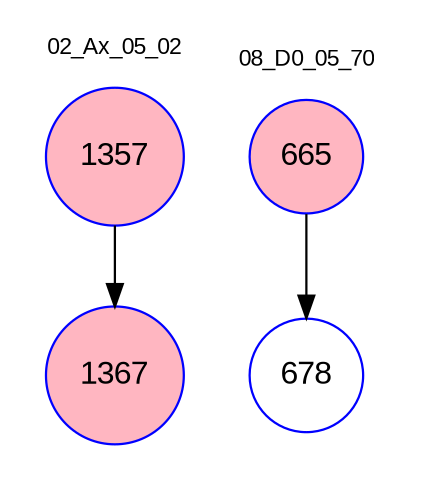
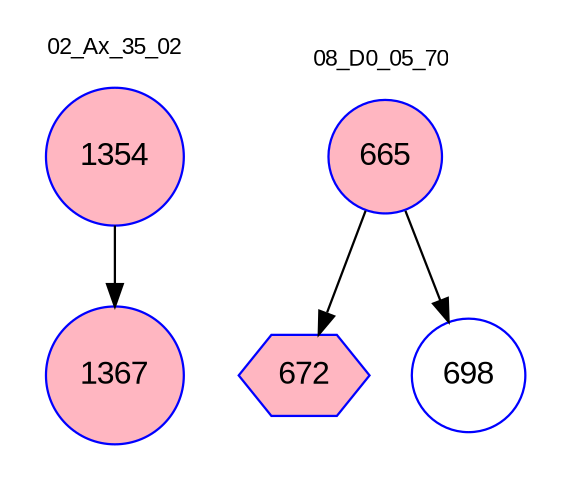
(115, 48) -> (115, 48)
(115, 157) -> (115, 157)
none -> (304, 375)
(306, 375) -> (469, 375)
